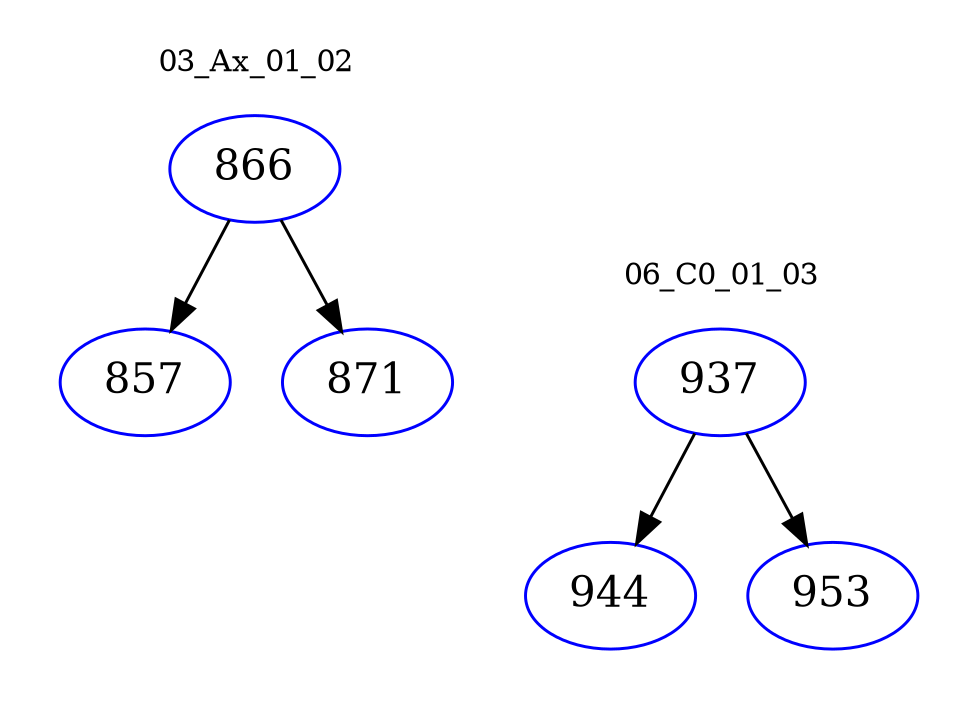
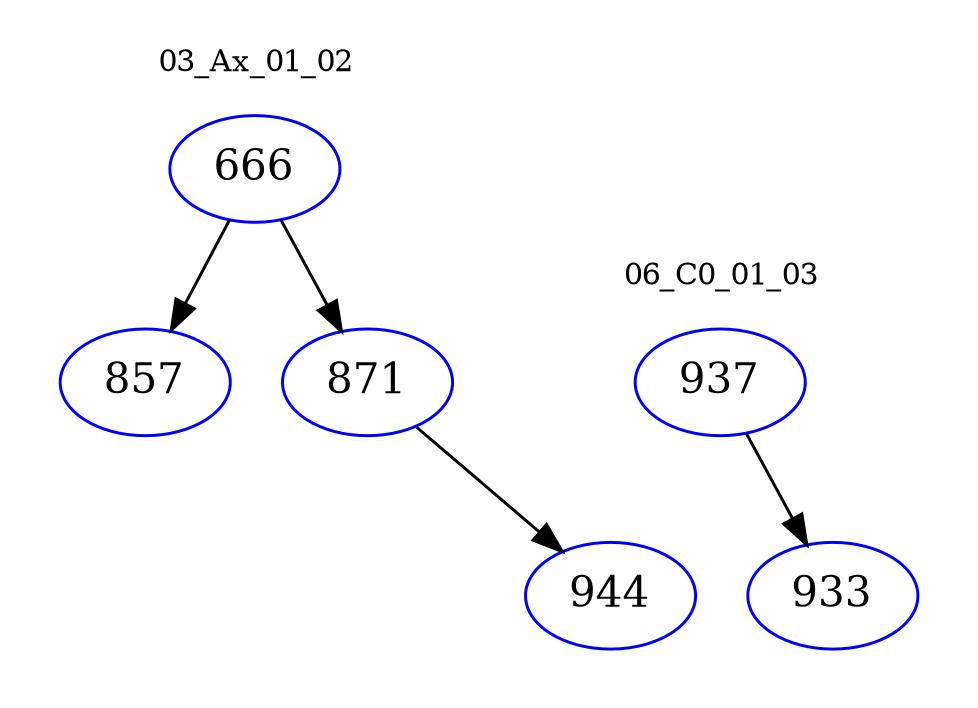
(255, 169) -> (255, 169)
(673, 475) -> (478, 480)
(833, 596) -> (833, 596)
